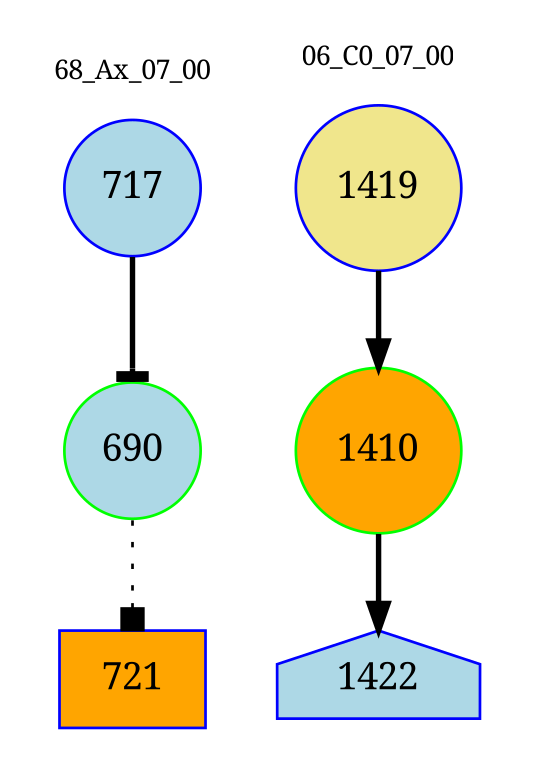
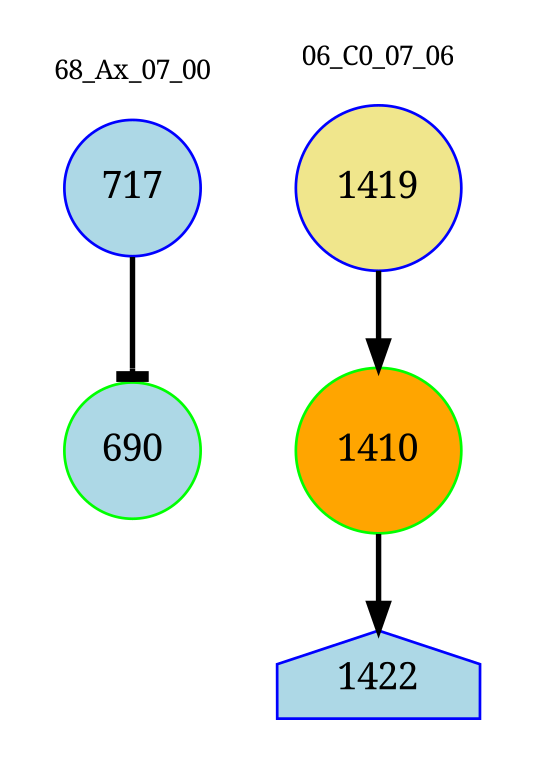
(379, 58) -> (379, 58)
(133, 679) -> none
